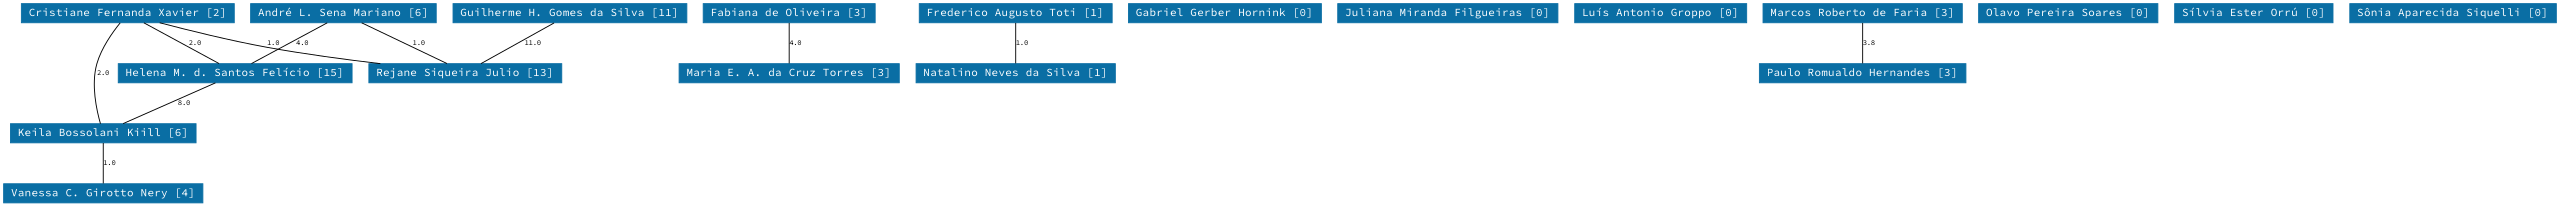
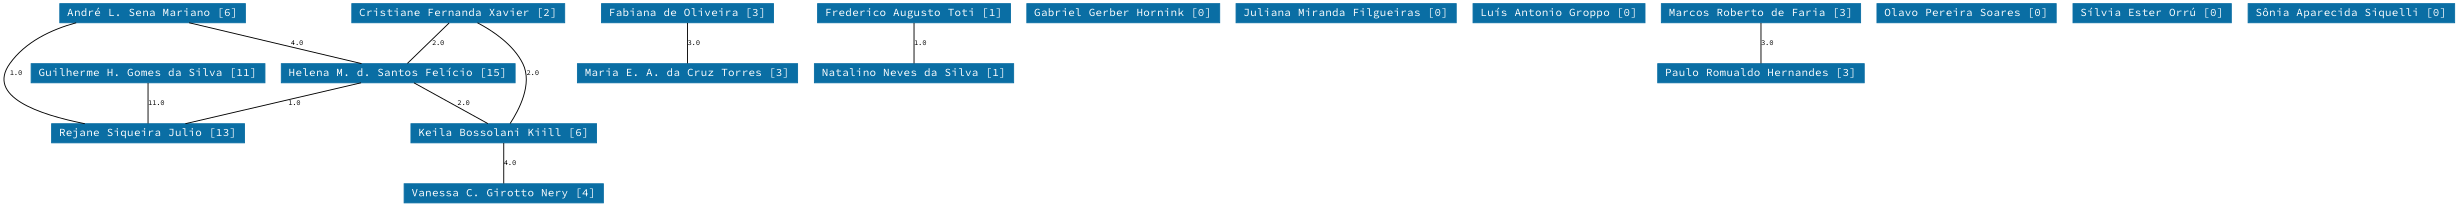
(796, 43) -> (694, 43)
(1869, 43) -> (1767, 43)
(269, 48) -> (273, 103)
(184, 103) -> (464, 103)
(110, 163) -> (510, 163)
